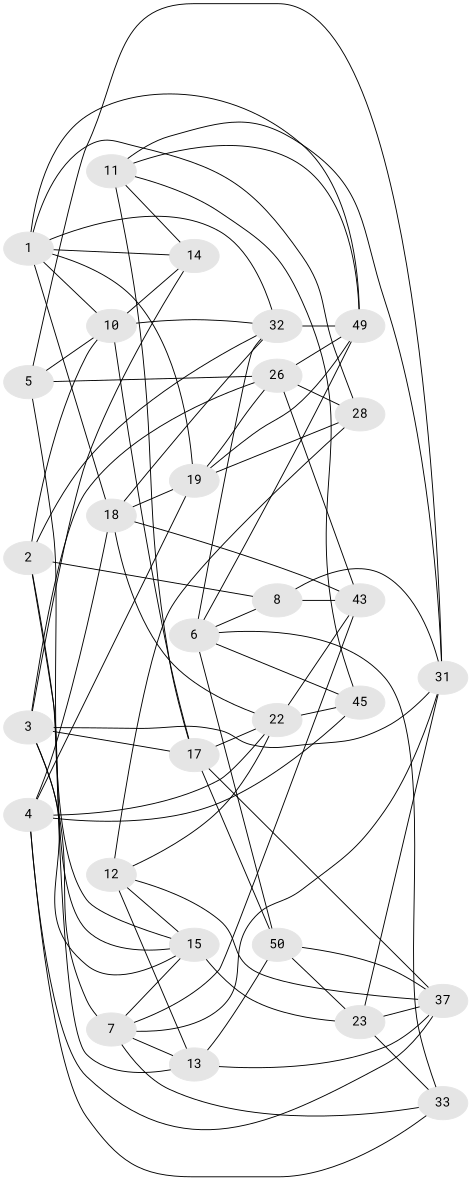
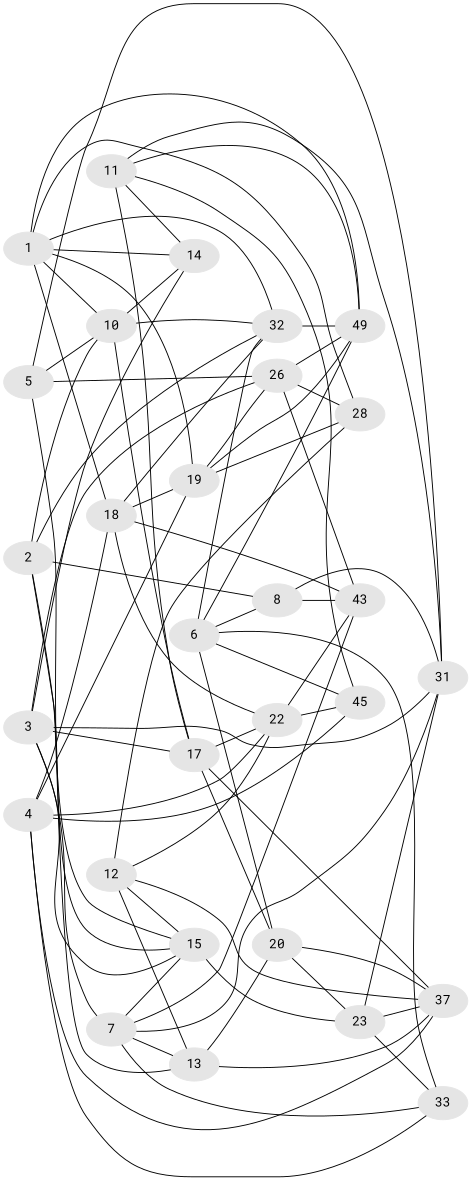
(277, 945) -> (277, 945)
